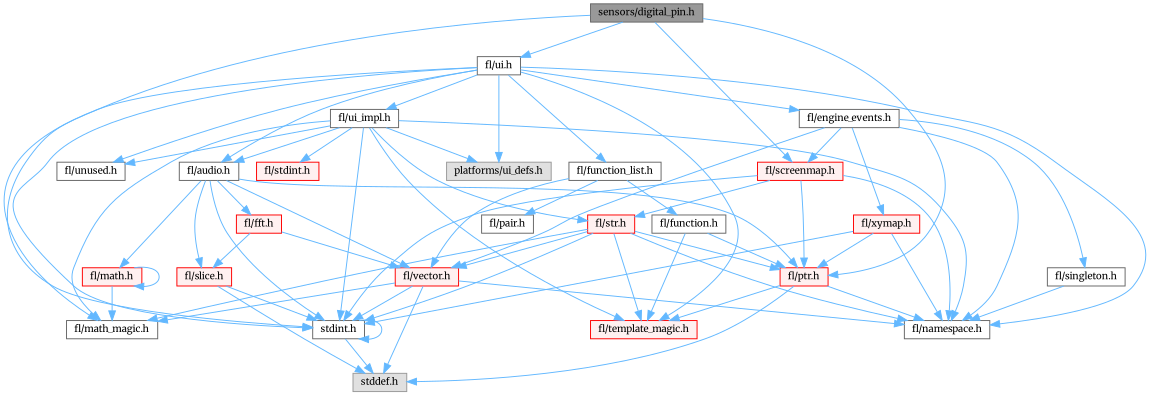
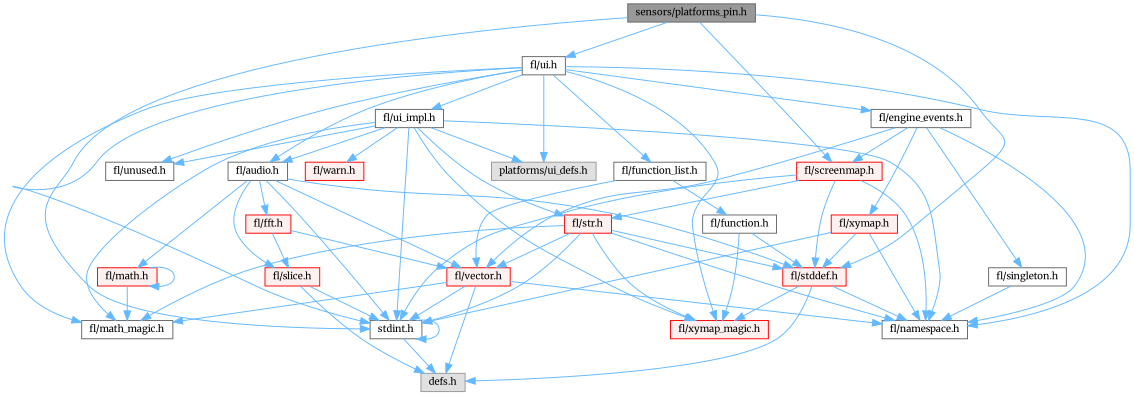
(647, 13) -> (692, 13)
(288, 171) -> (335, 171)
(508, 224) -> none
(804, 277) -> (814, 277)
(644, 330) -> (719, 330)
(380, 382) -> (443, 382)
